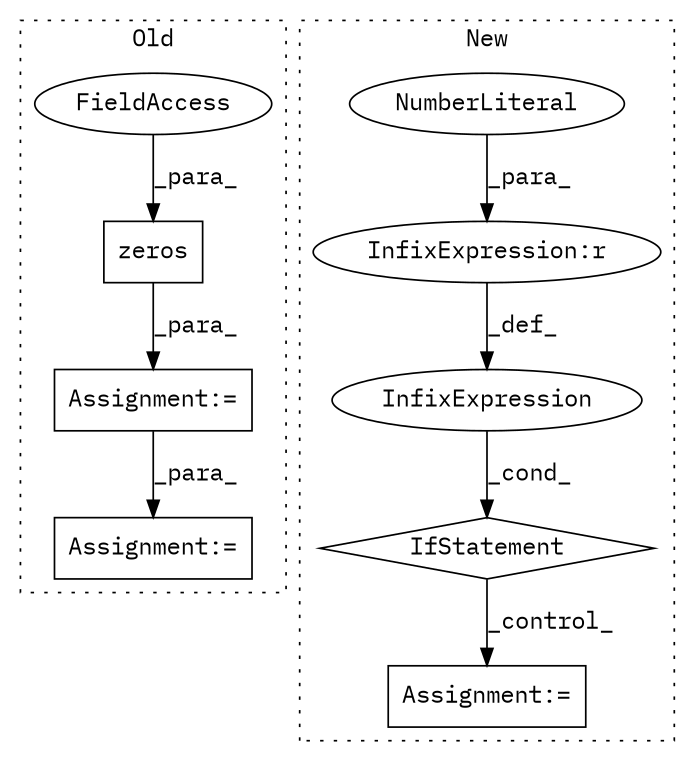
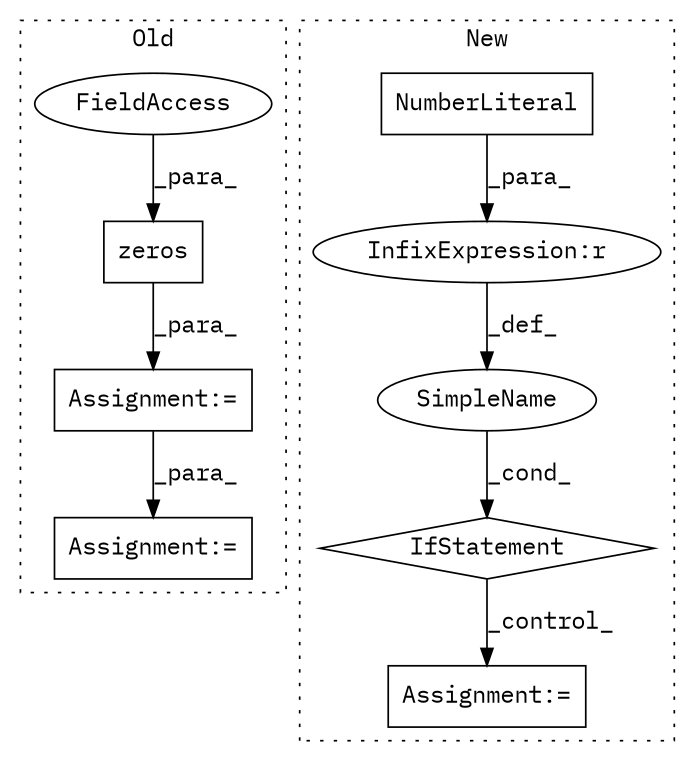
(487, 104) -> (487, 104)
(487, 400) -> (487, 400)
